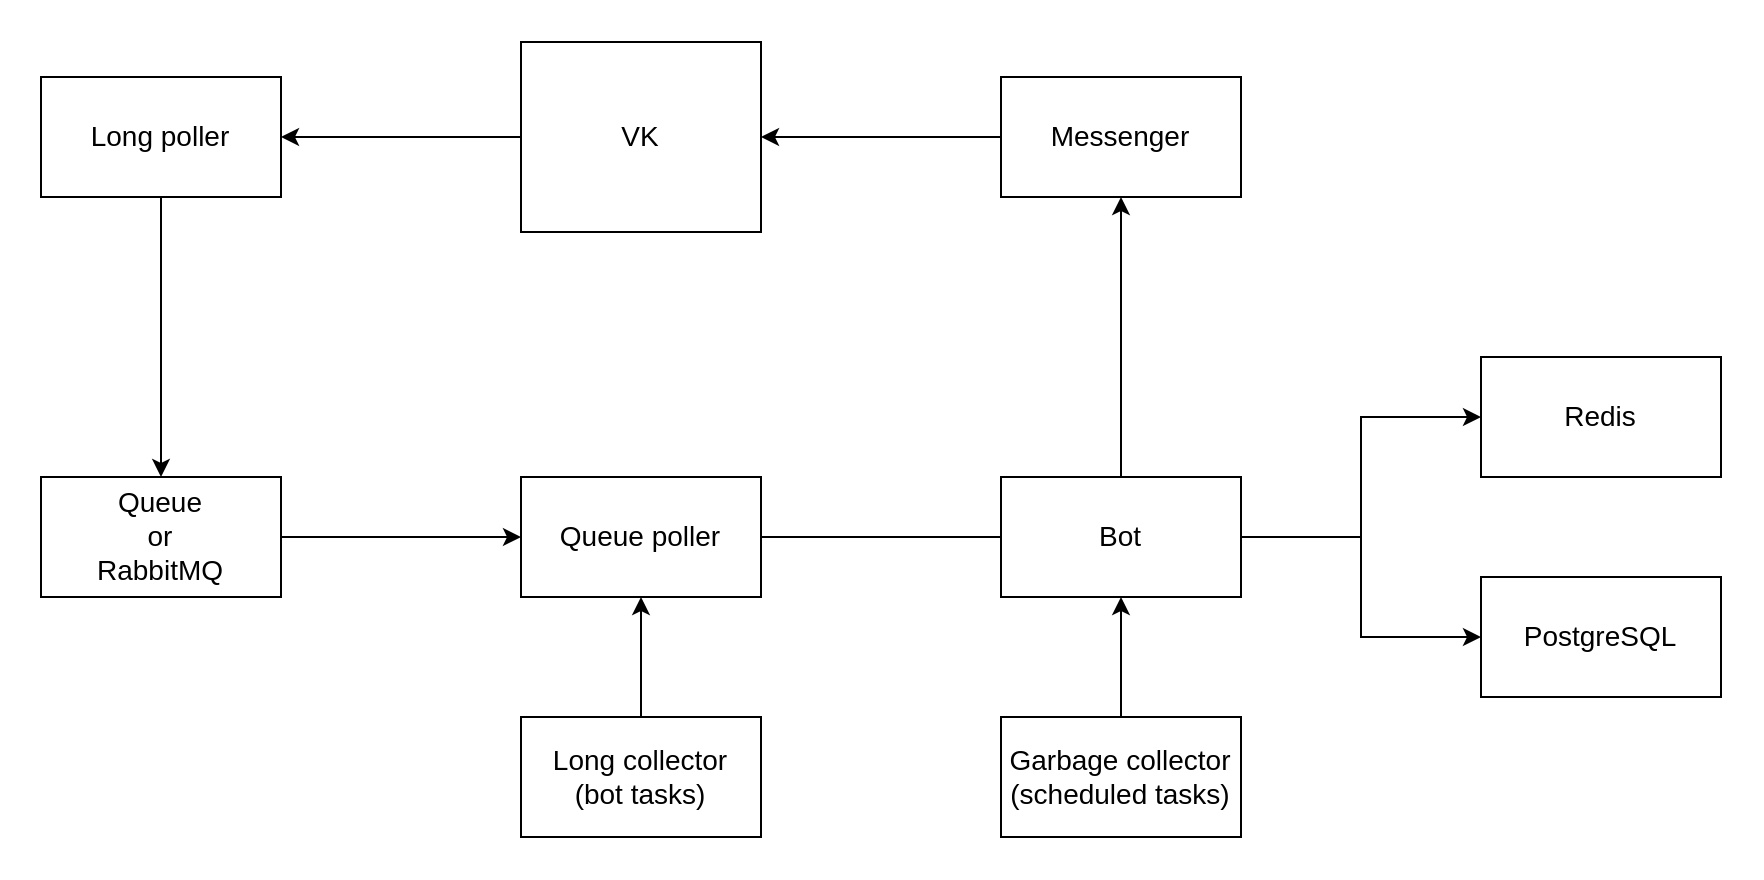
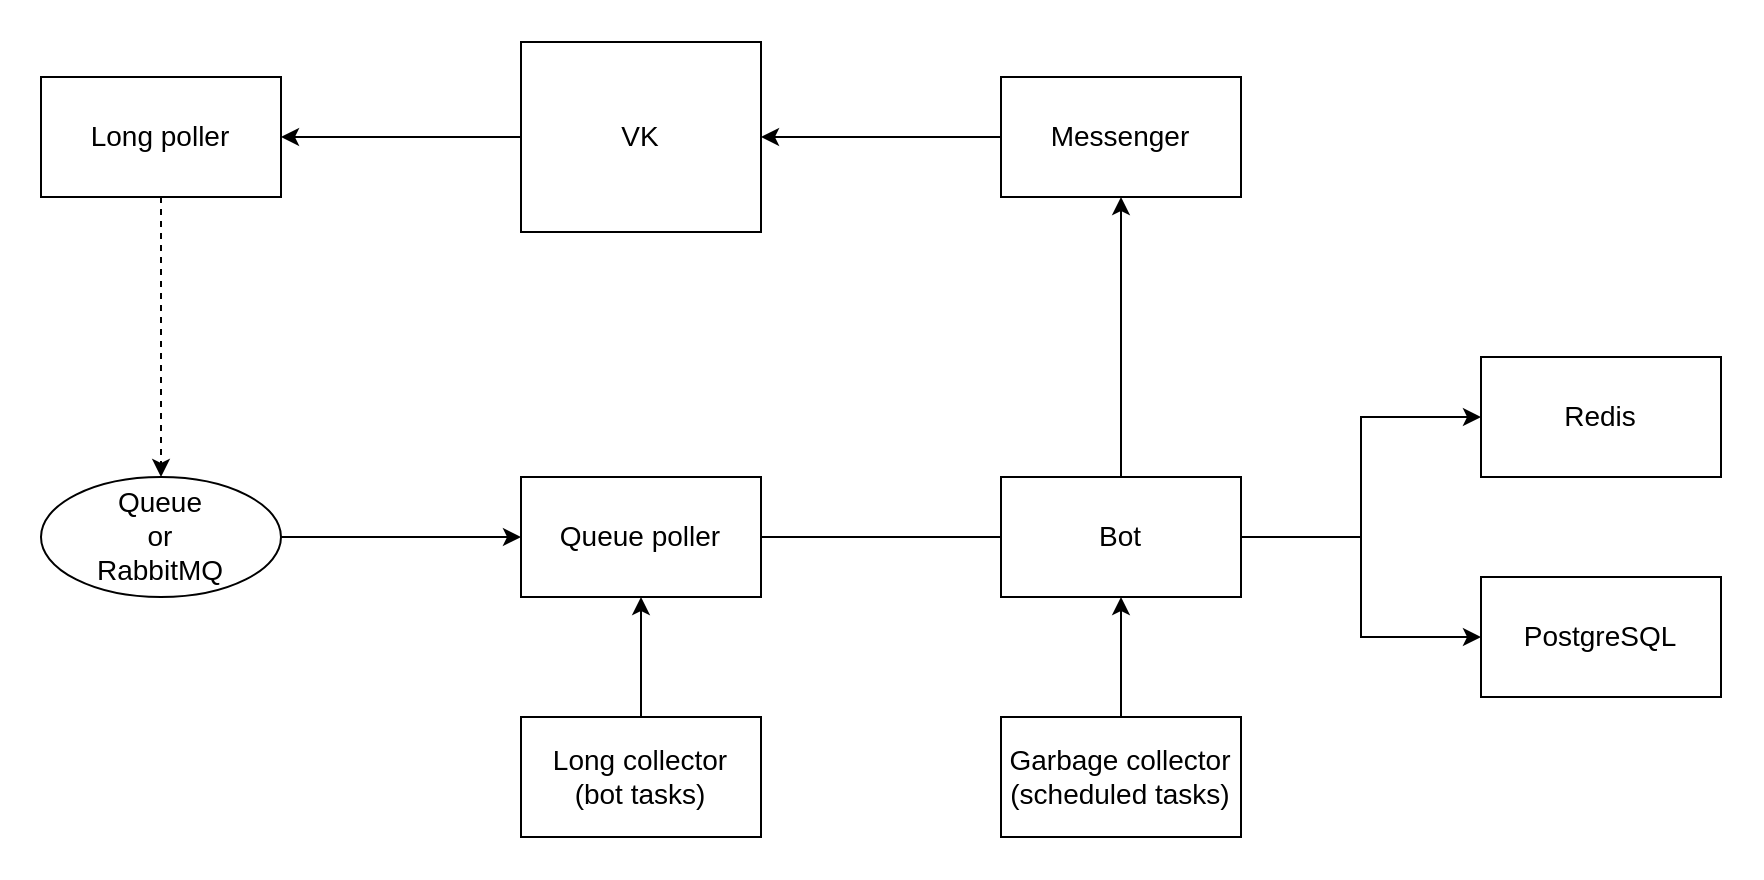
(161, 330) -> (161, 330)
(161, 537) -> (161, 537)
